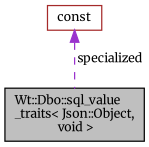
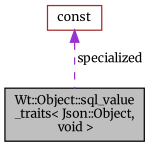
(75, 115) -> (75, 115)
